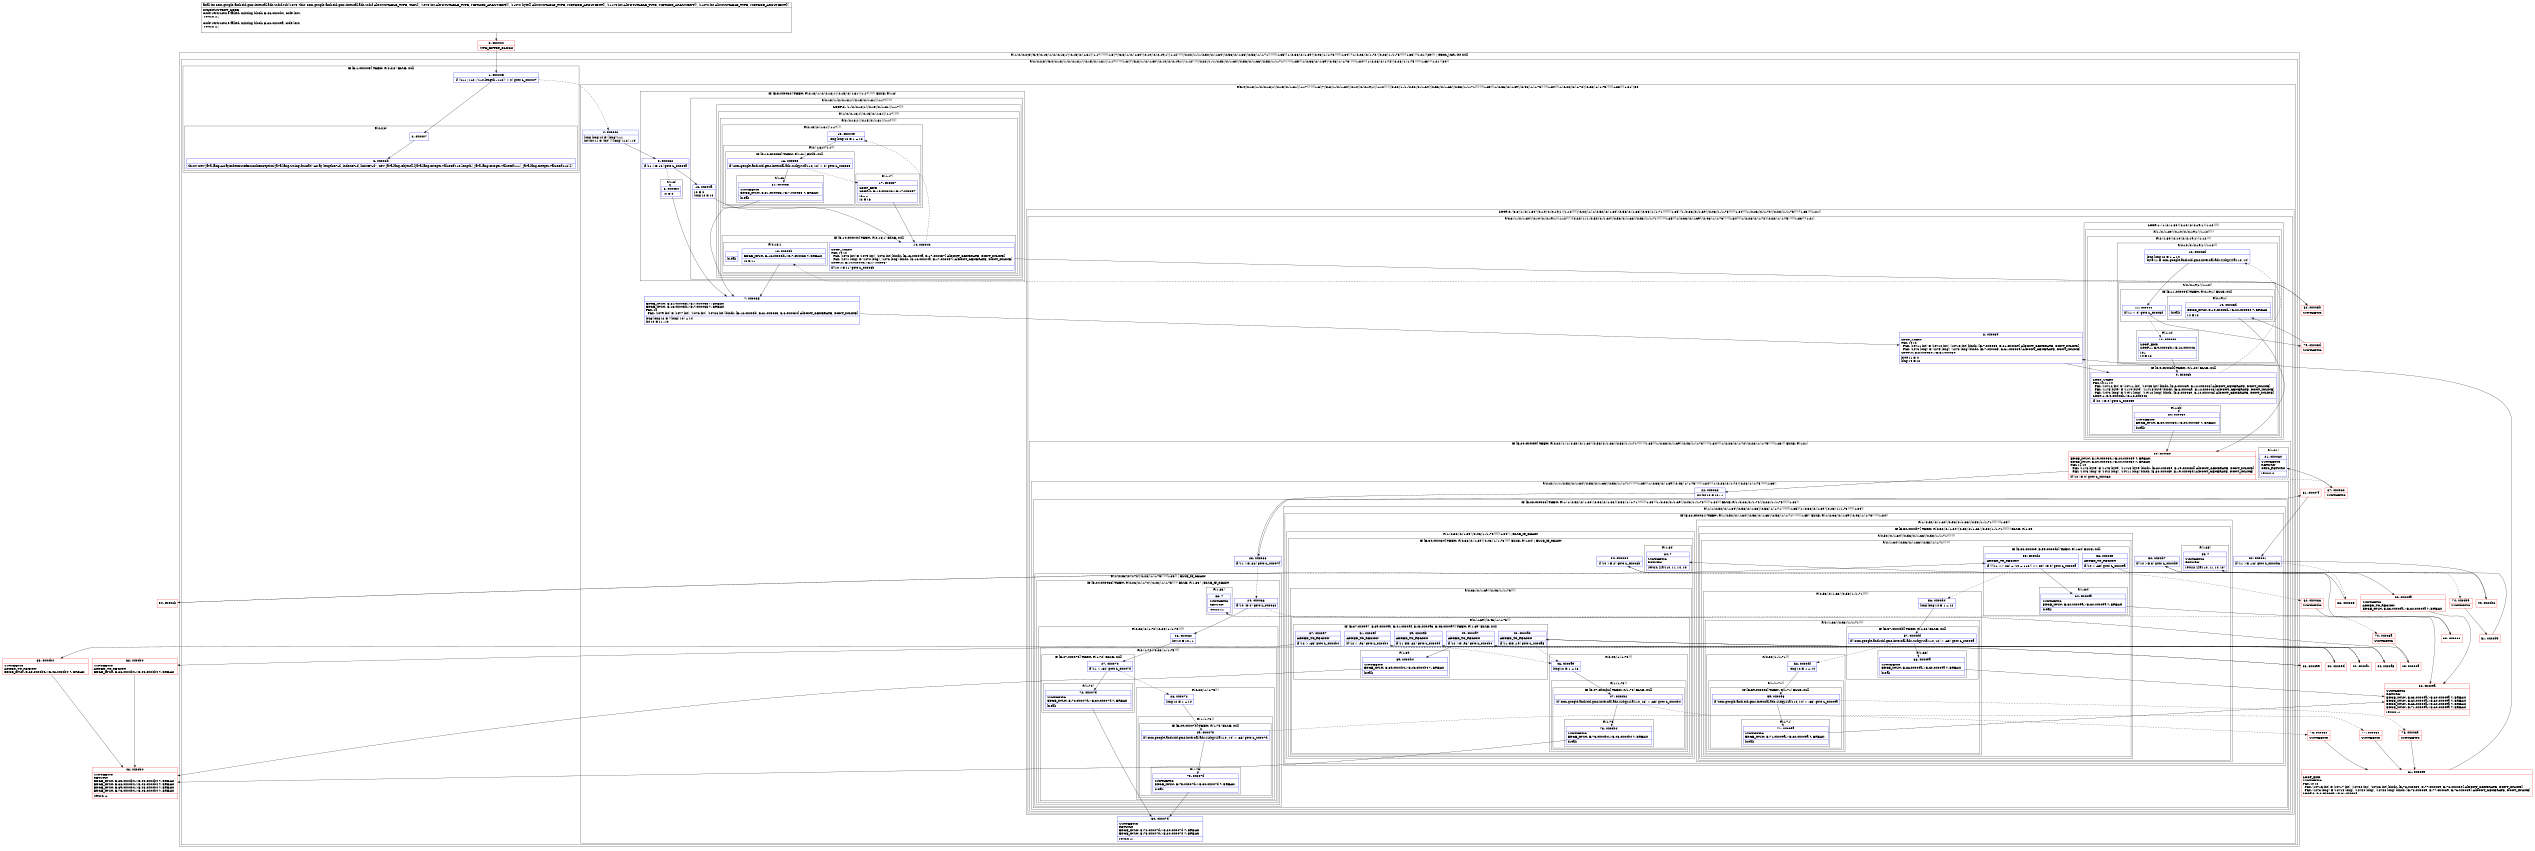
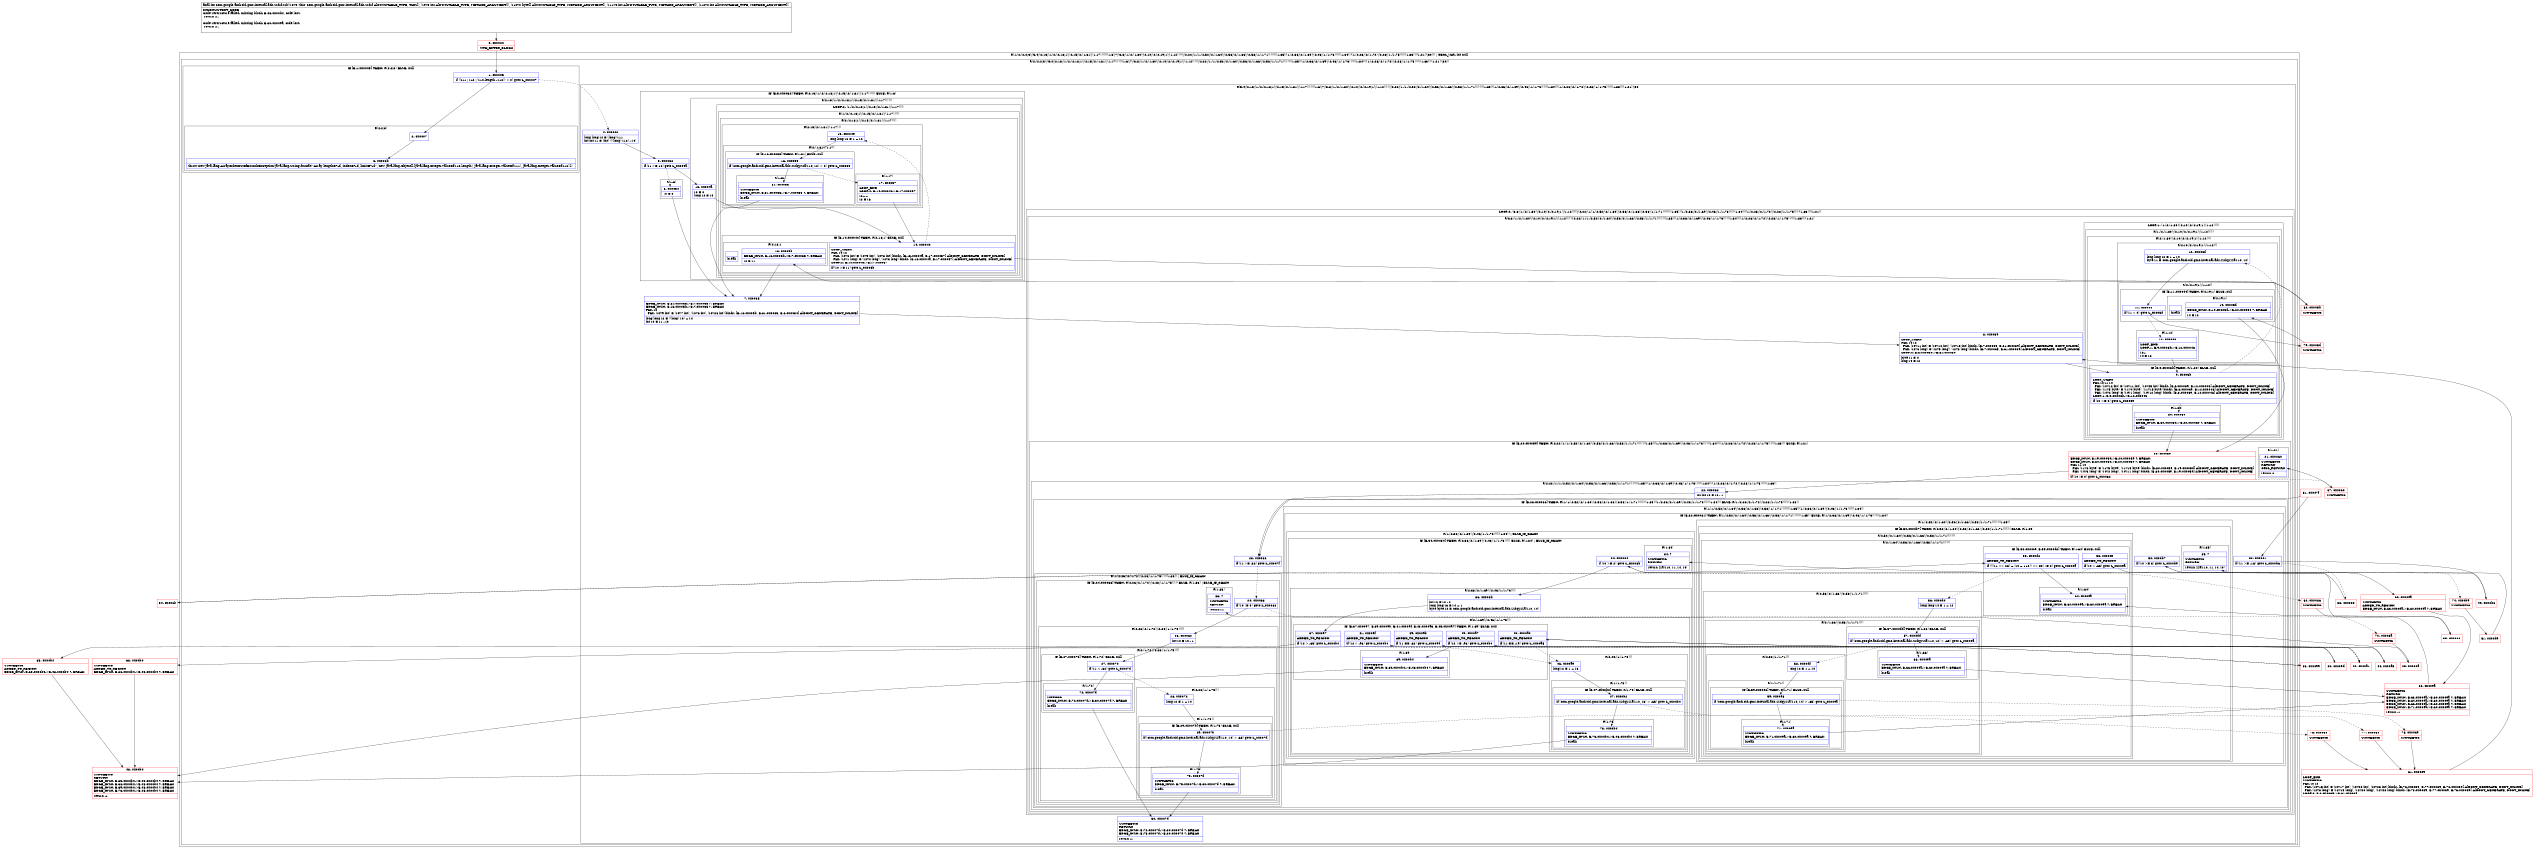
(1553, 282) -> (1553, 282)
(1760, 498) -> (1764, 498)
none -> (1484, 603)
(2274, 615) -> (2275, 615)
(762, 652) -> (787, 652)
(1057, 698) -> (1055, 698)
